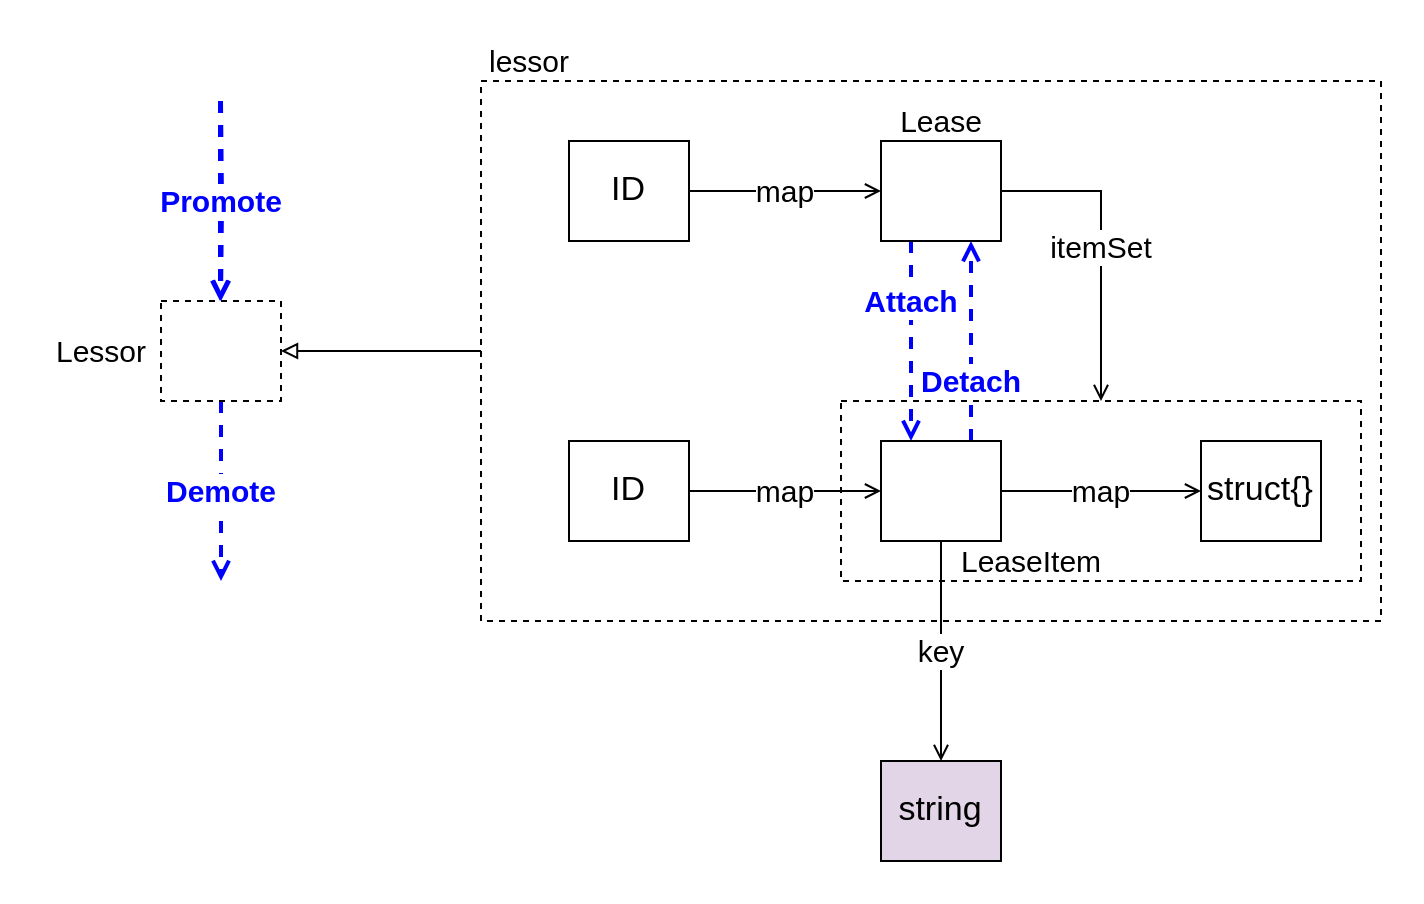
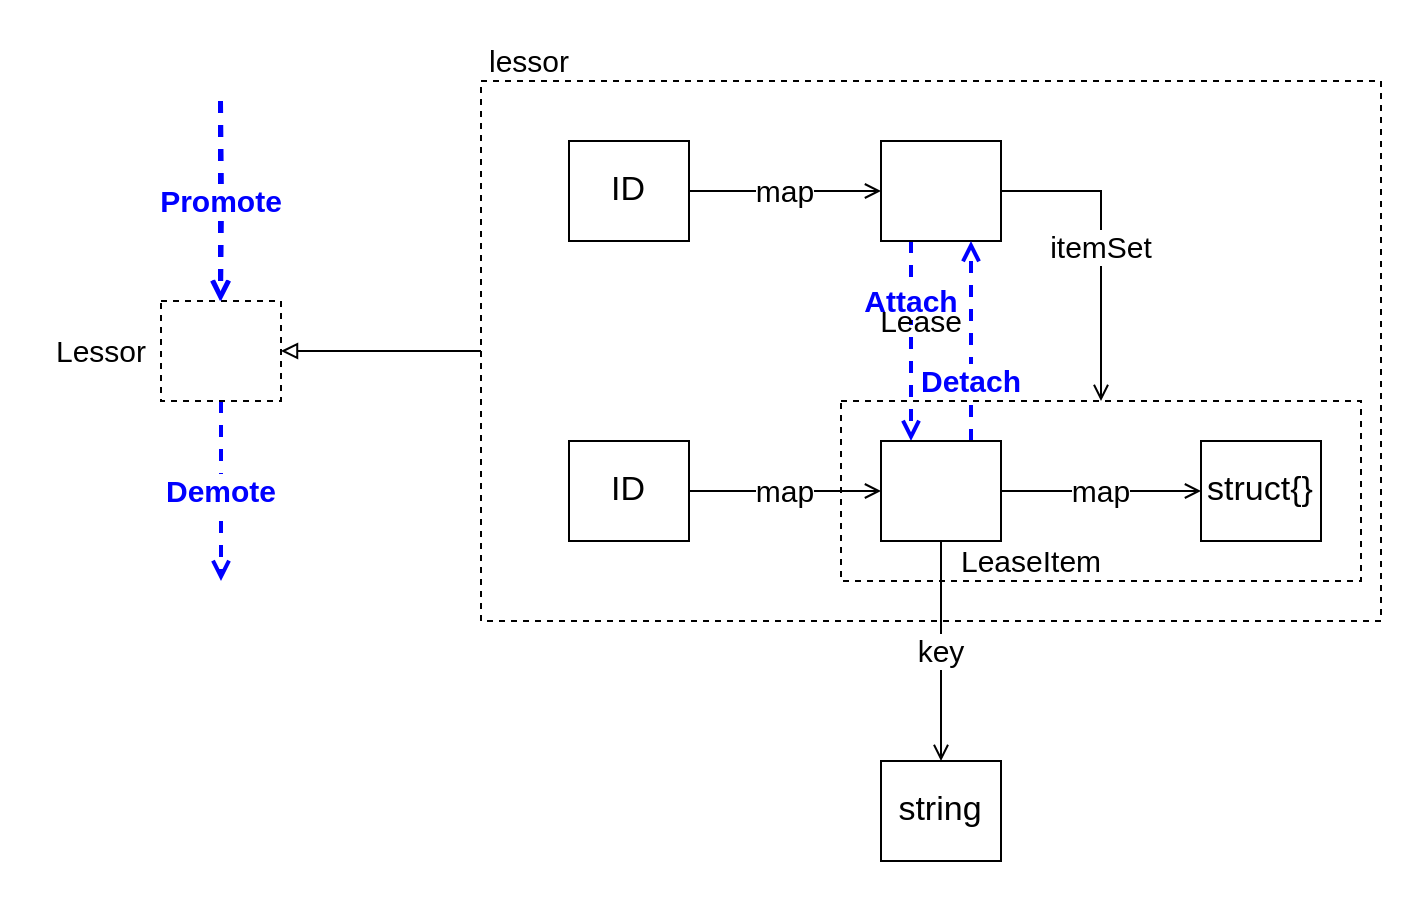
(941, 121) -> (921, 321)
(941, 811) -> (941, 811)
